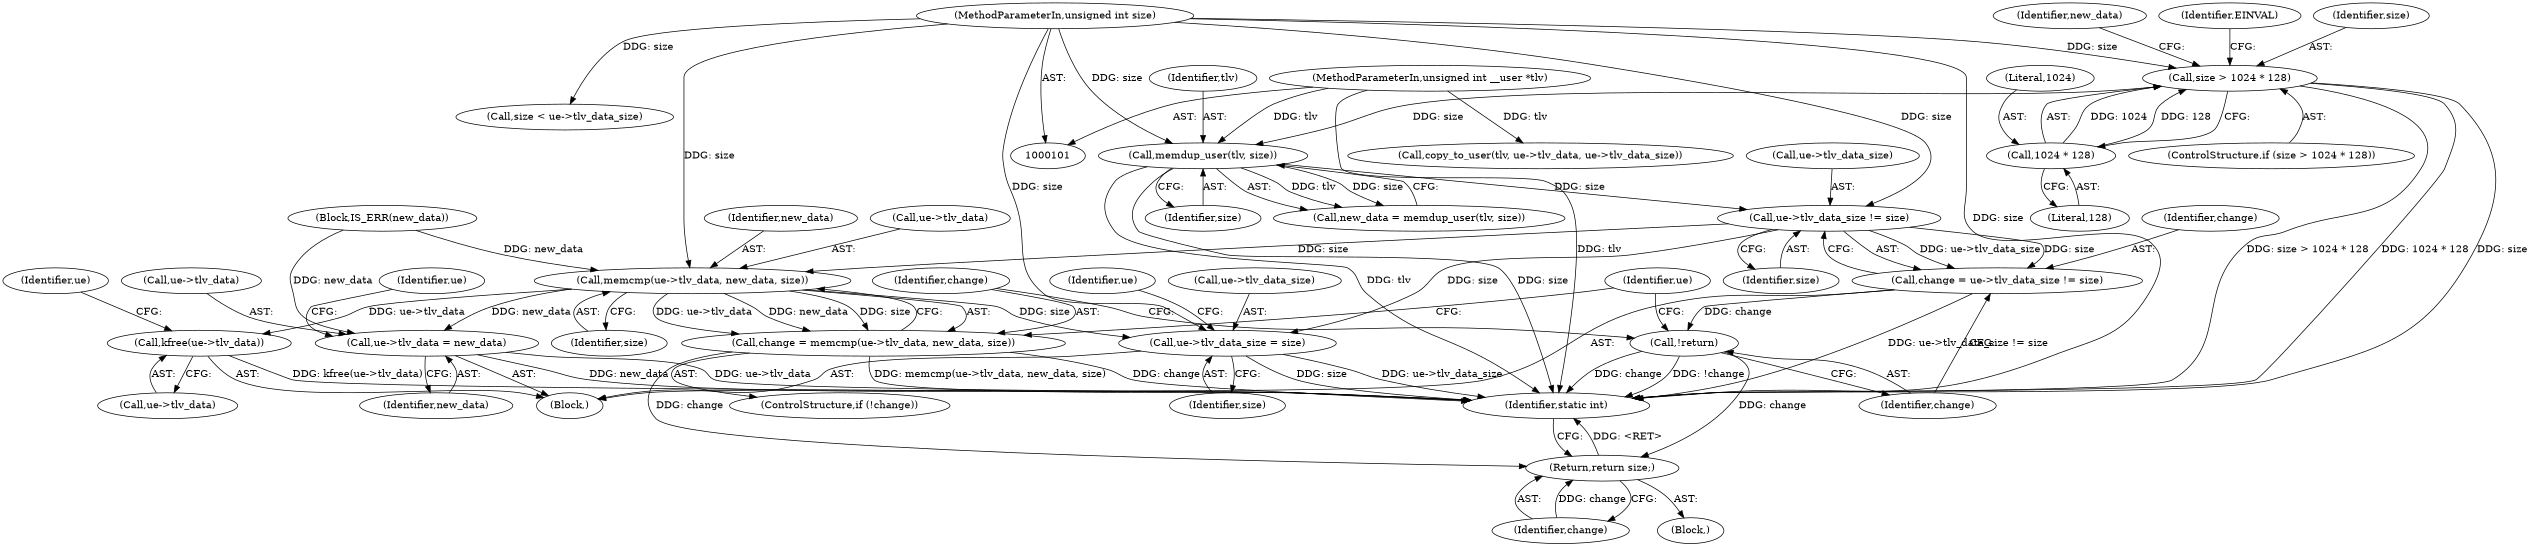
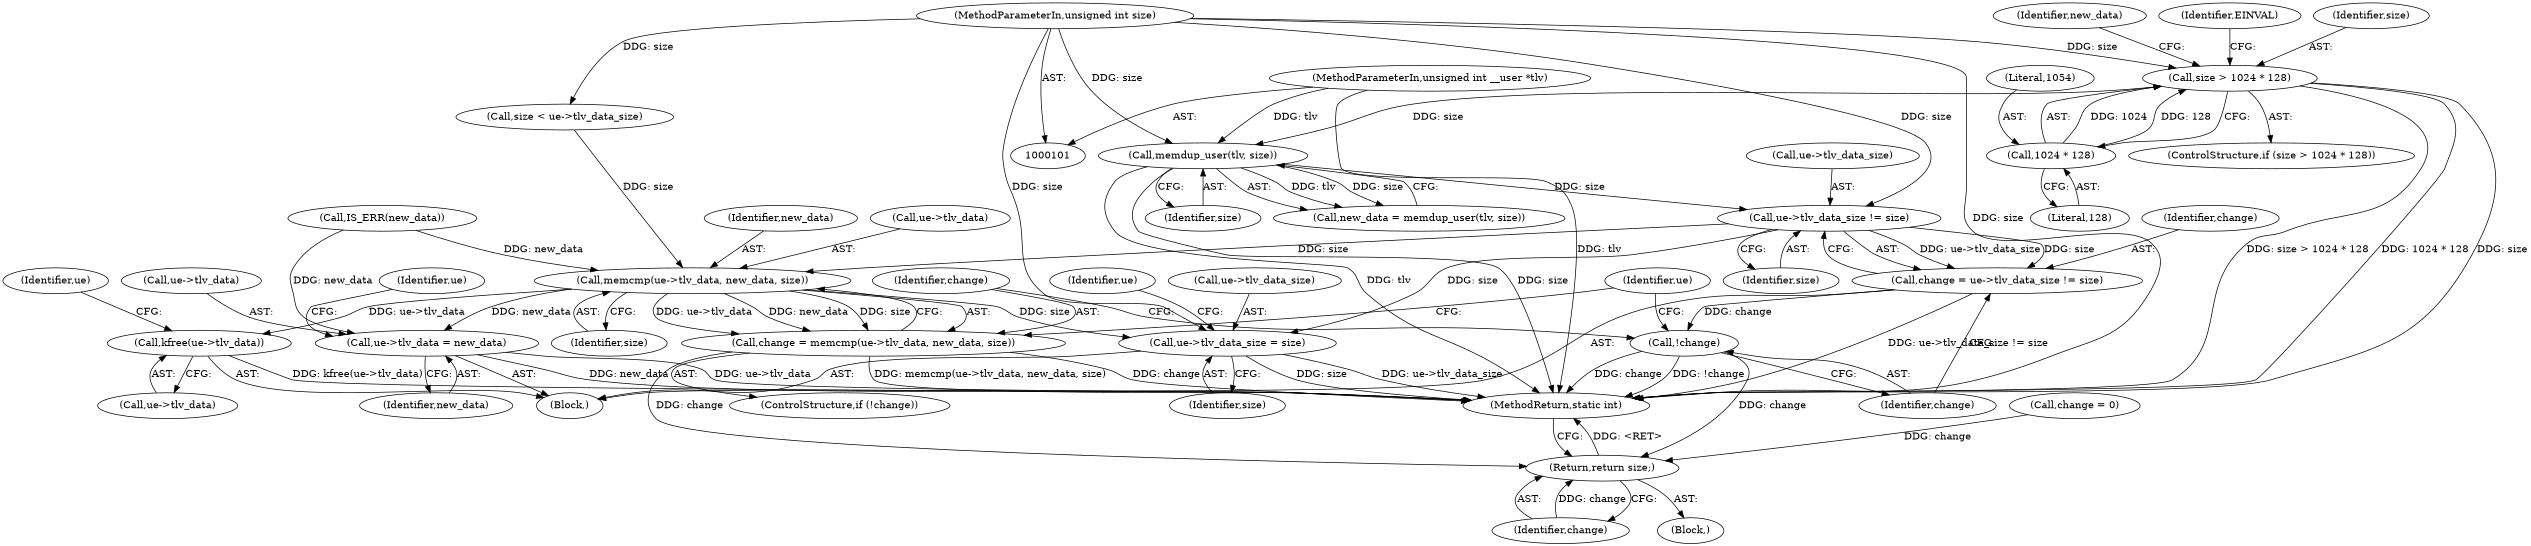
(722, 56) -> (626, 196)
(1203, 78) -> none
(2040, 78) -> (2040, 78)
(2303, 116) -> (2264, 111)
(1541, 156) -> none
(382, 218) -> (382, 218)
(1684, 343) -> (1684, 343)
(1556, 406) -> (1556, 406)
none -> (2075, 406)
